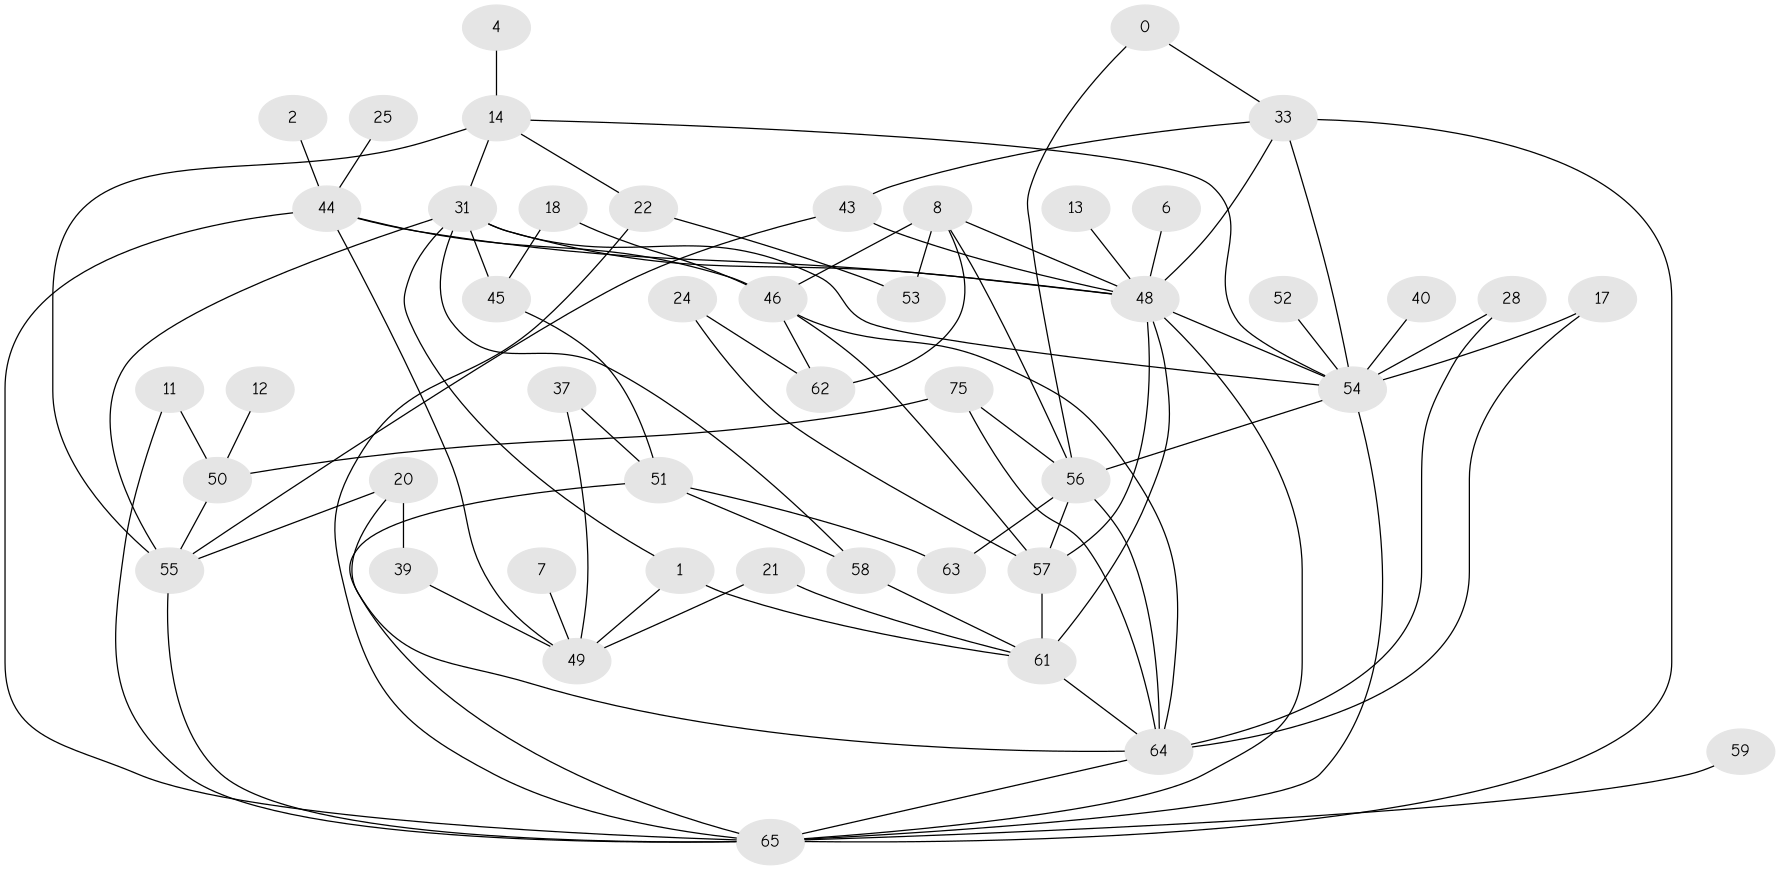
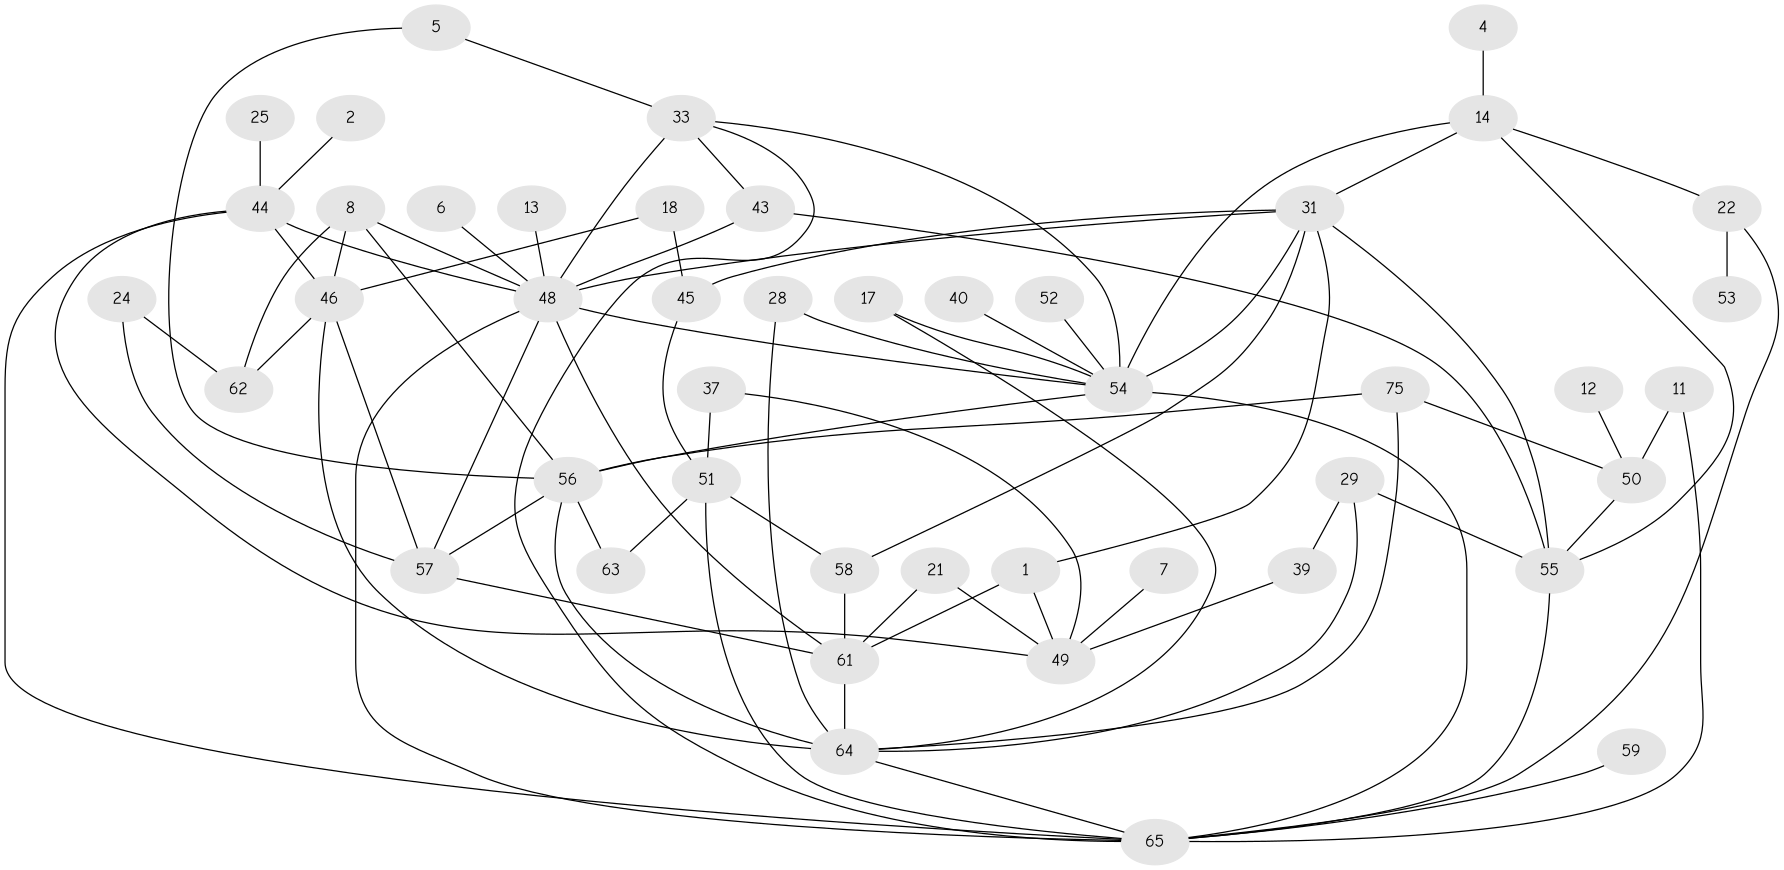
(1145, 28) -> (436, 28)
(924, 254) -> none
(403, 480) -> (1350, 480)
